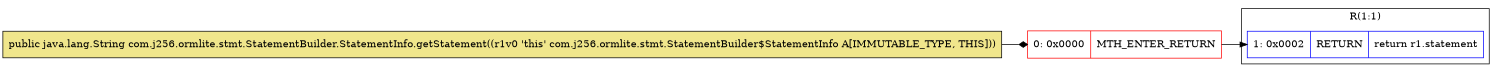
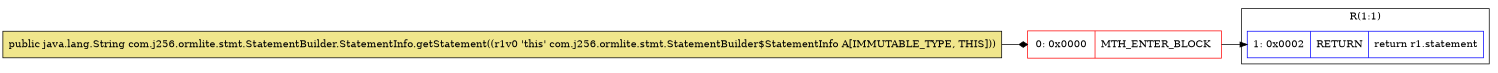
(1156, 44) -> (1156, 44)
